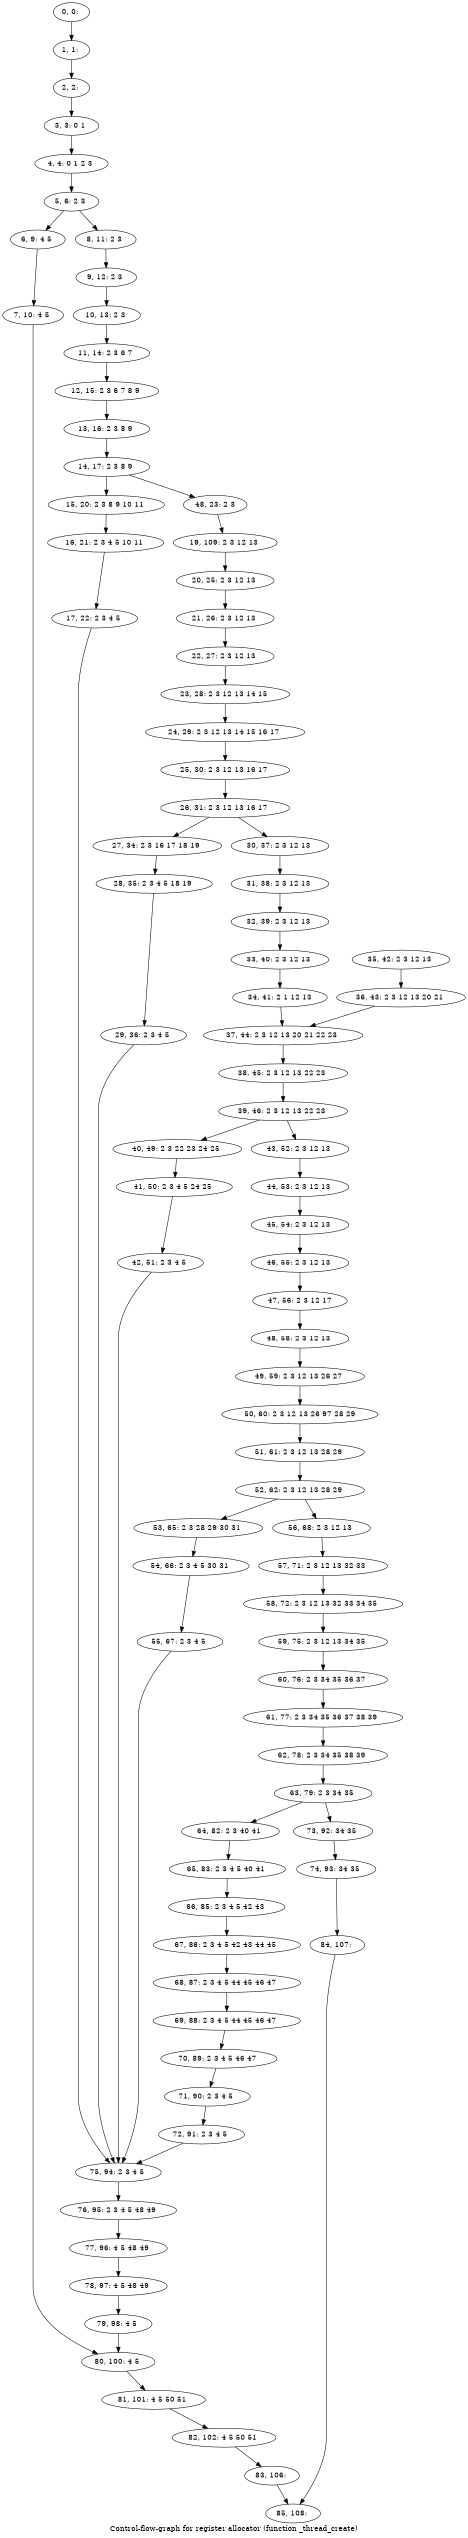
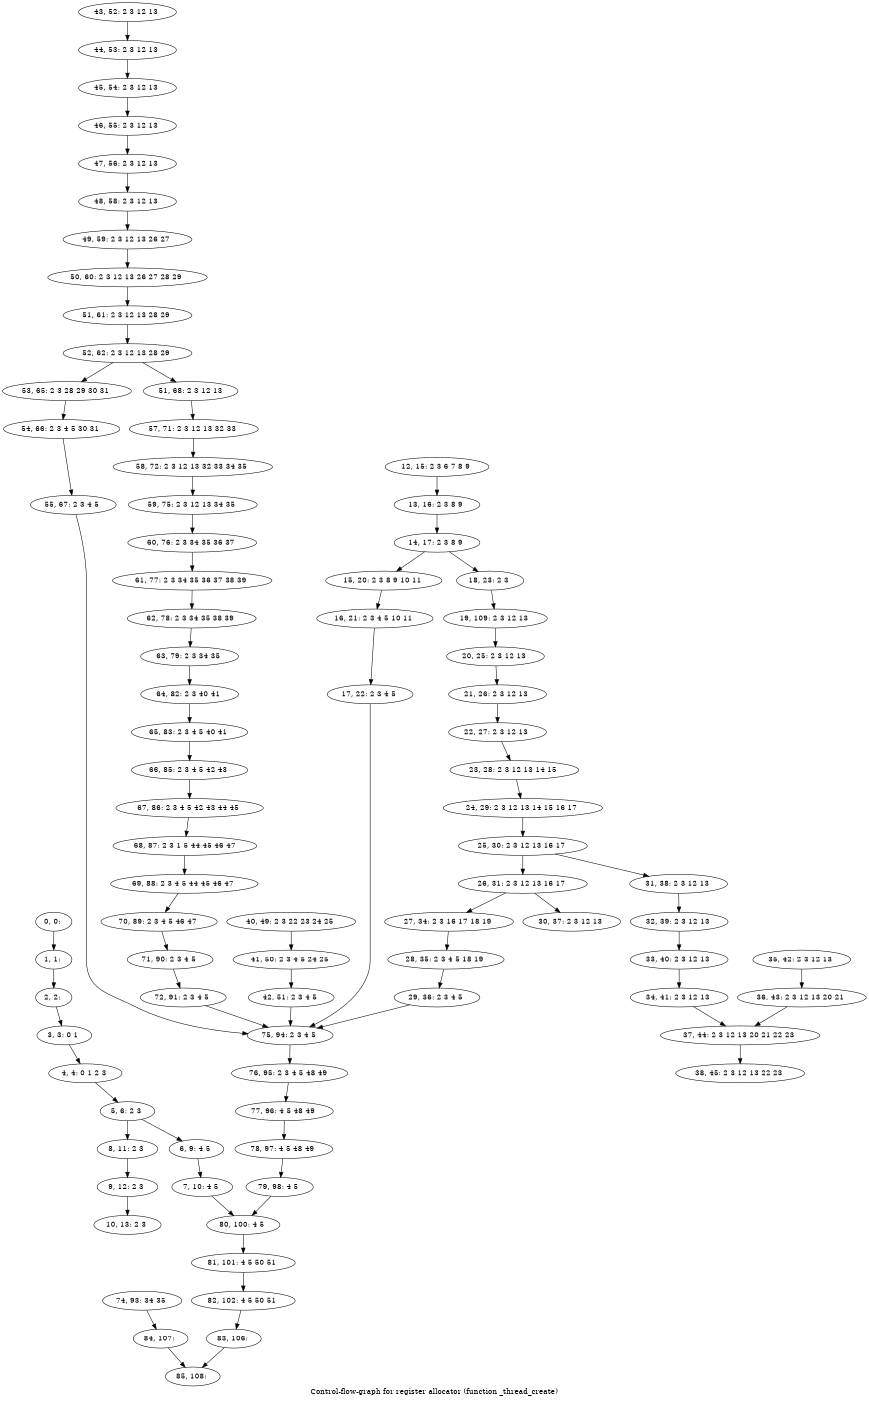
(107, 353) -> none
(215, 505) -> (490, 581)
(280, 862) -> (599, 865)
(280, 998) -> (679, 998)
(283, 1111) -> none
(300, 1301) -> (127, 164)
(300, 1414) -> (127, 277)
(322, 1528) -> (191, 391)
(333, 1831) -> none
(227, 1983) -> (185, 846)
